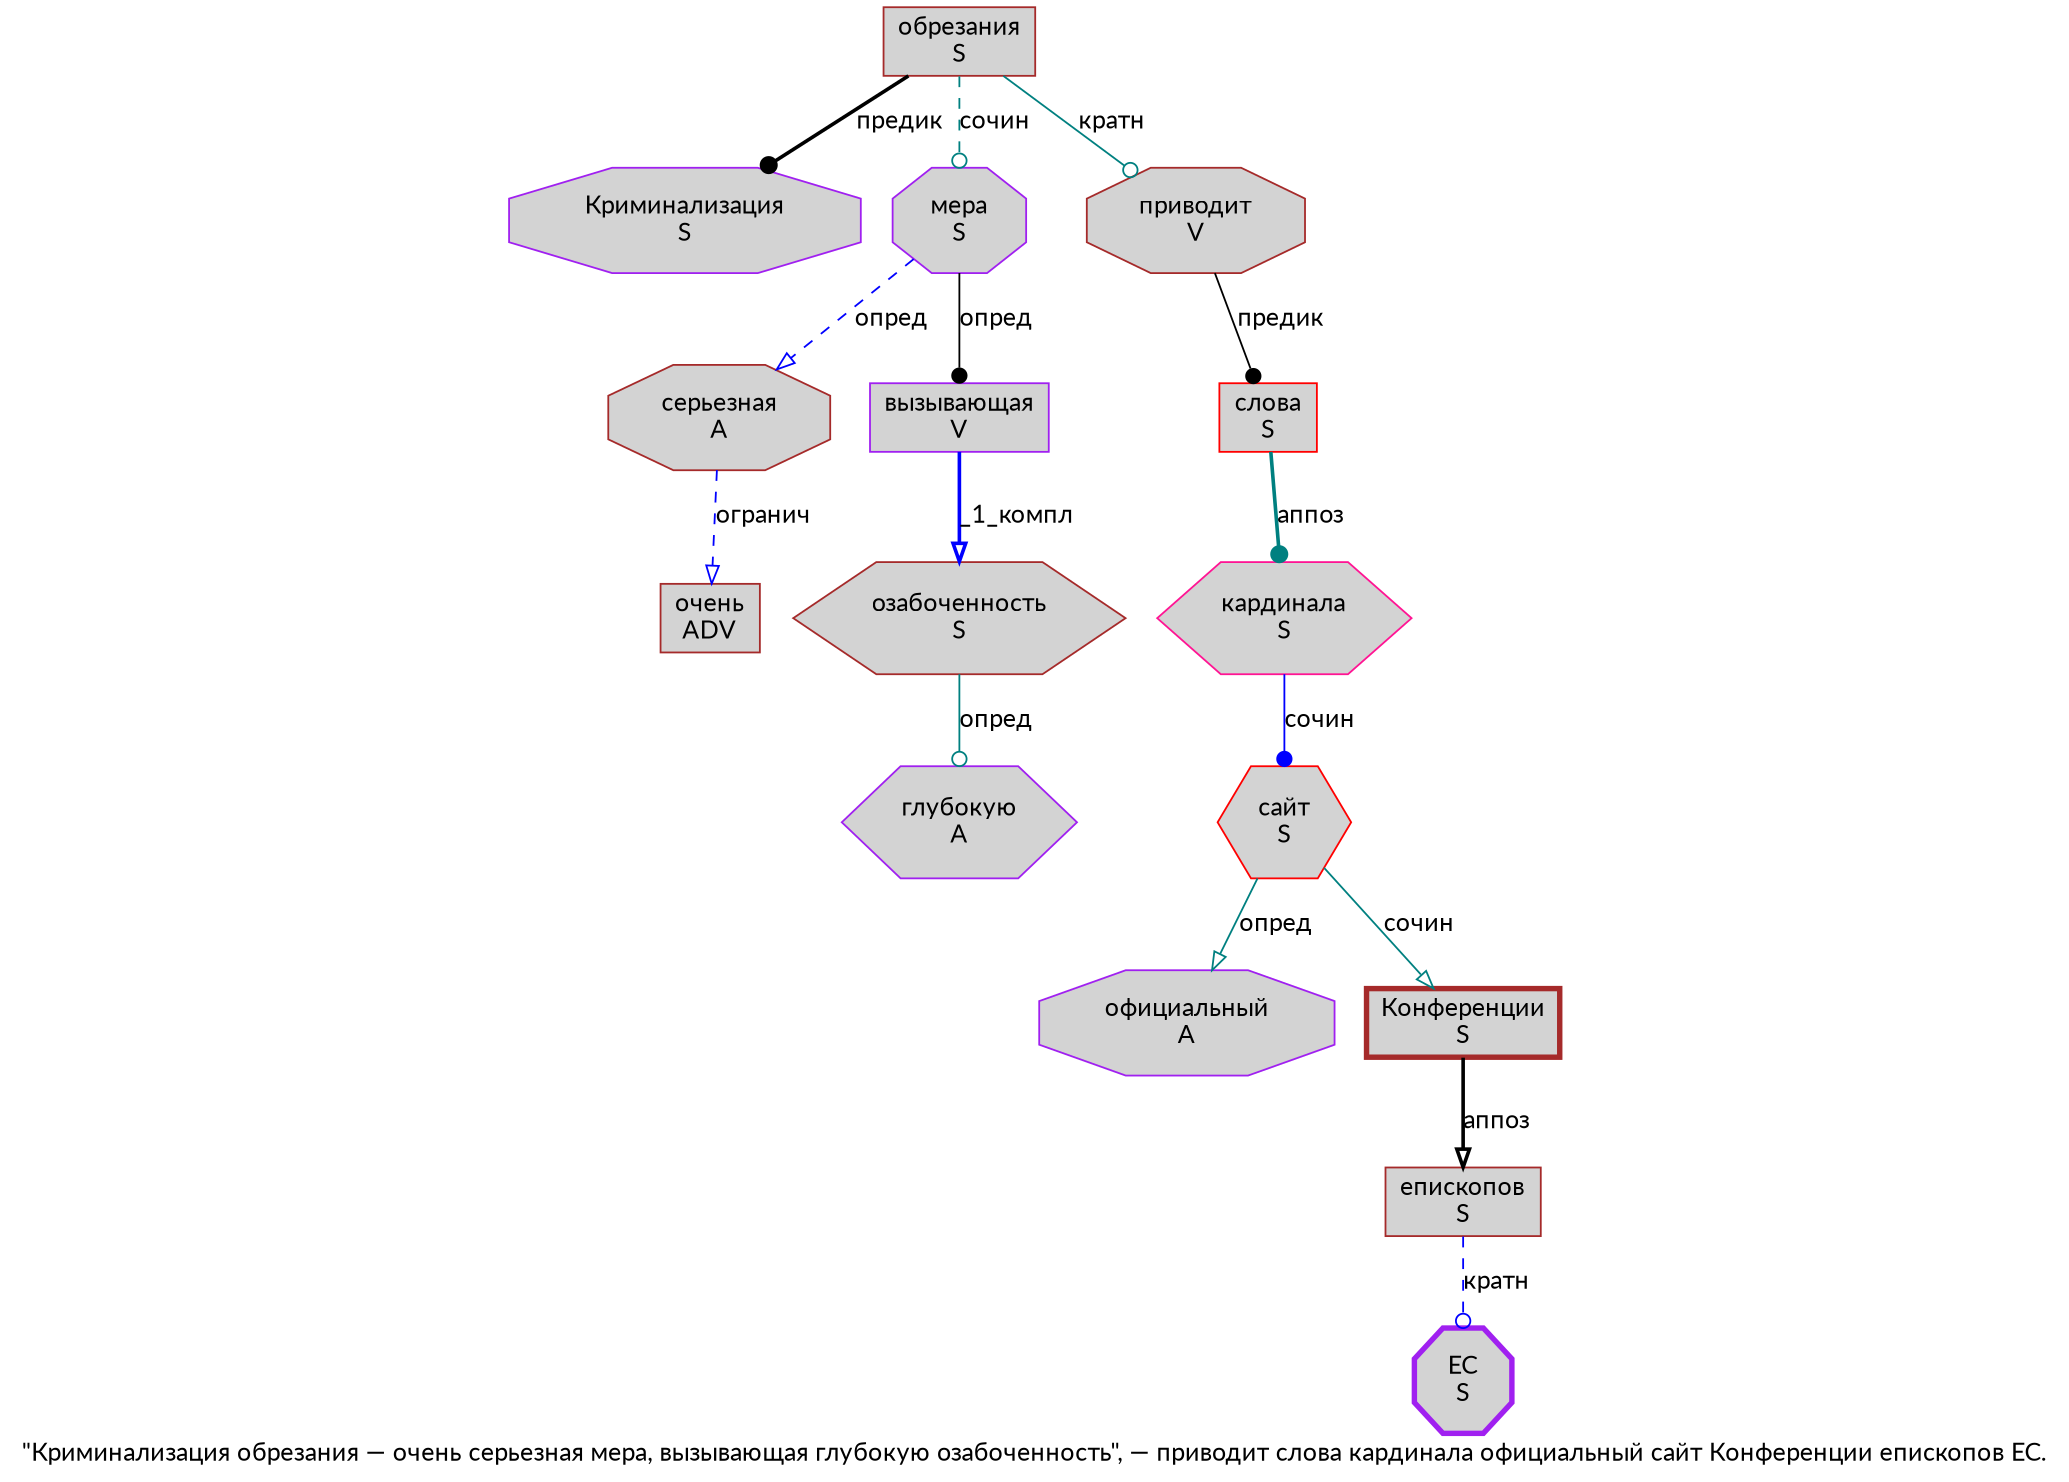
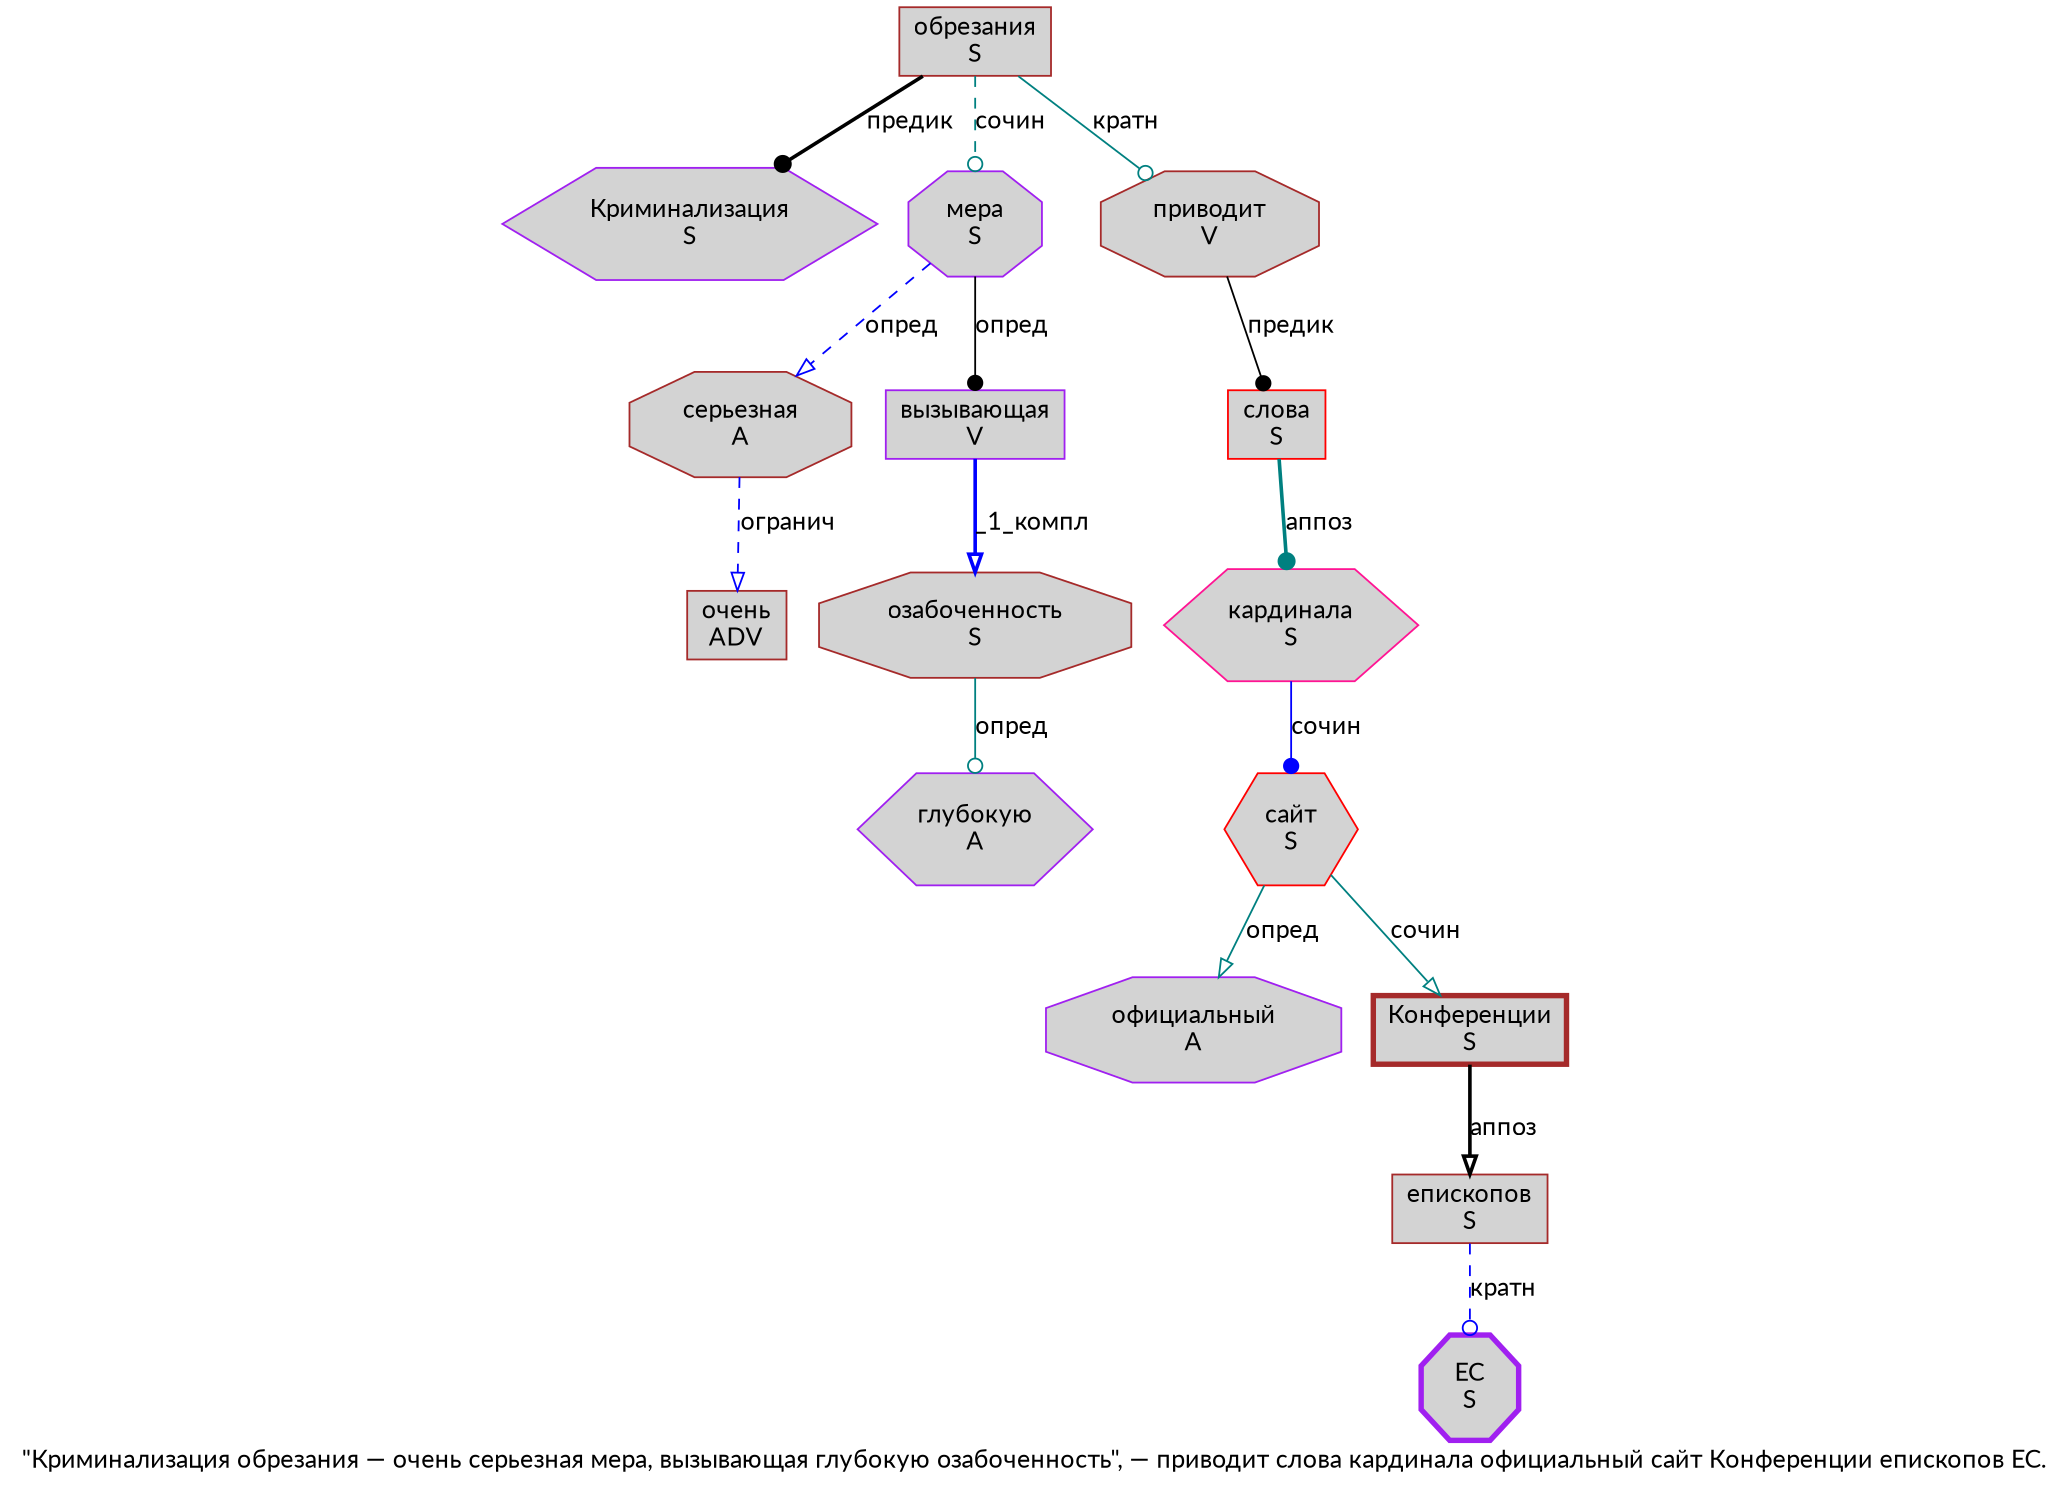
(685, 220) -> (690, 224)
(959, 618) -> (975, 625)
